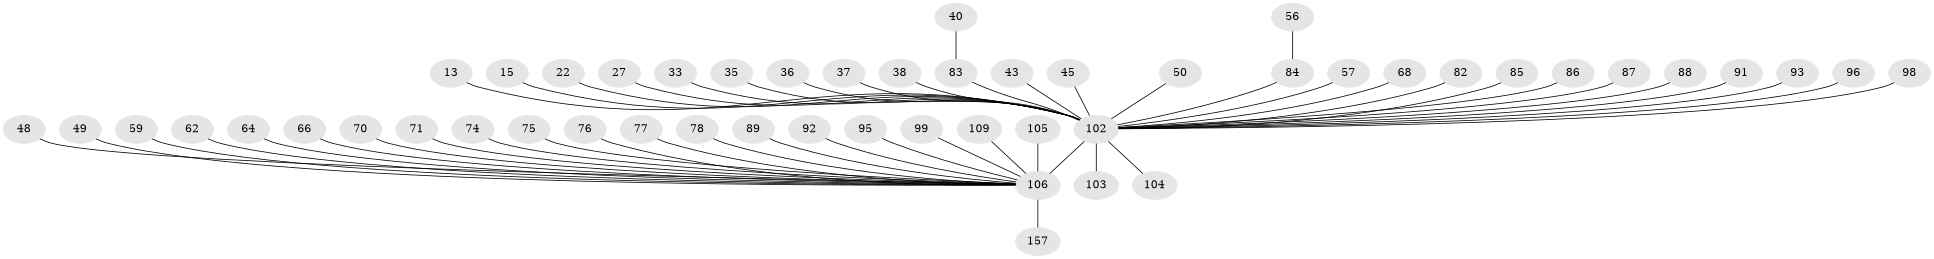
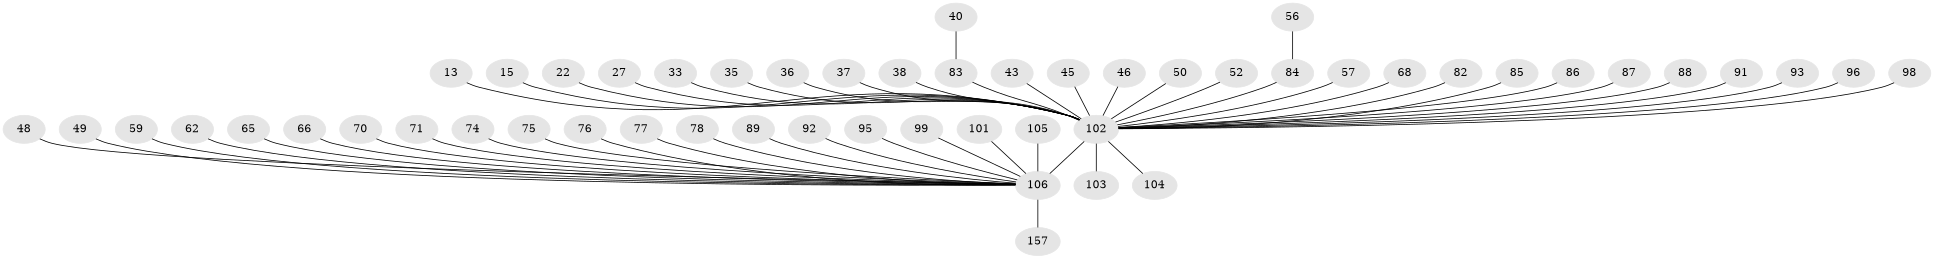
none -> (1124, 73)
none -> (1237, 73)
(249, 129) -> (249, 129)
(979, 129) -> (979, 129)
